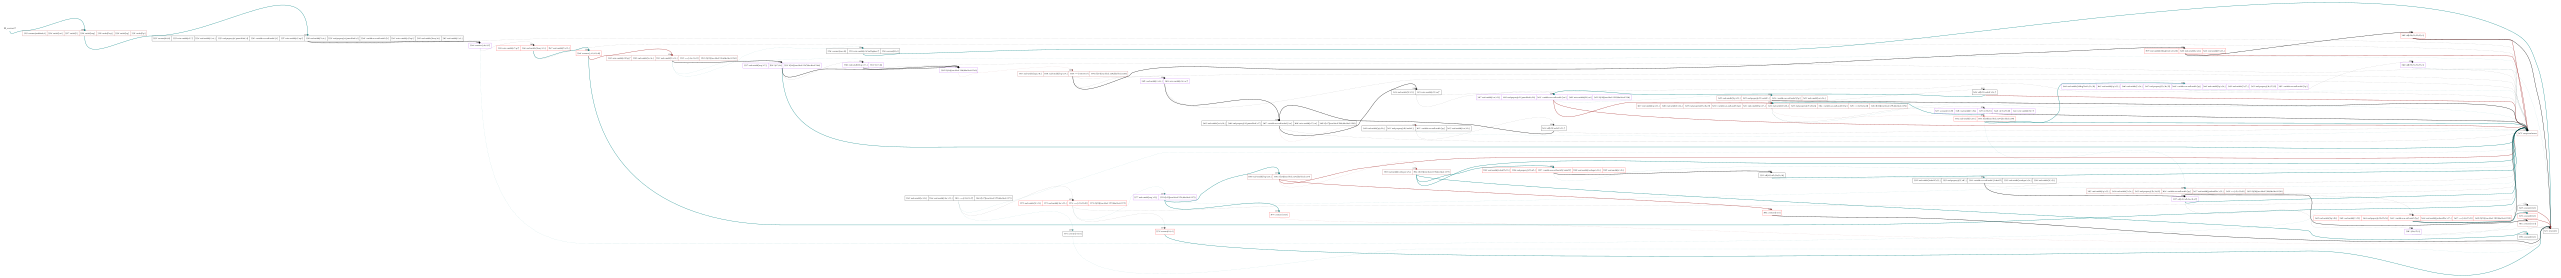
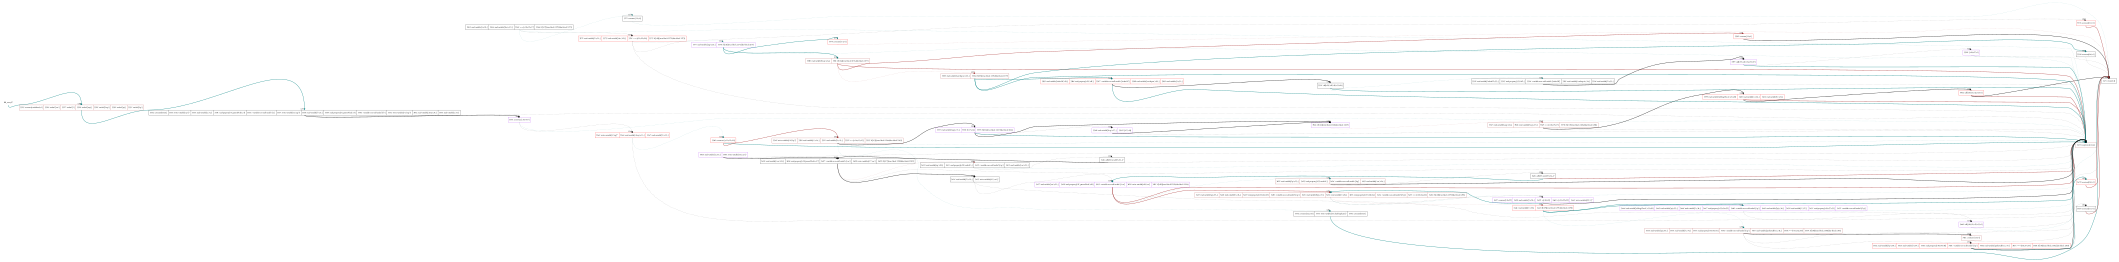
(10, 28) -> (8, 102)
(559, 53) -> (677, 138)
(1114, 78) -> none
(2055, 169) -> (1604, 100)
(1869, 255) -> (2103, 46)
